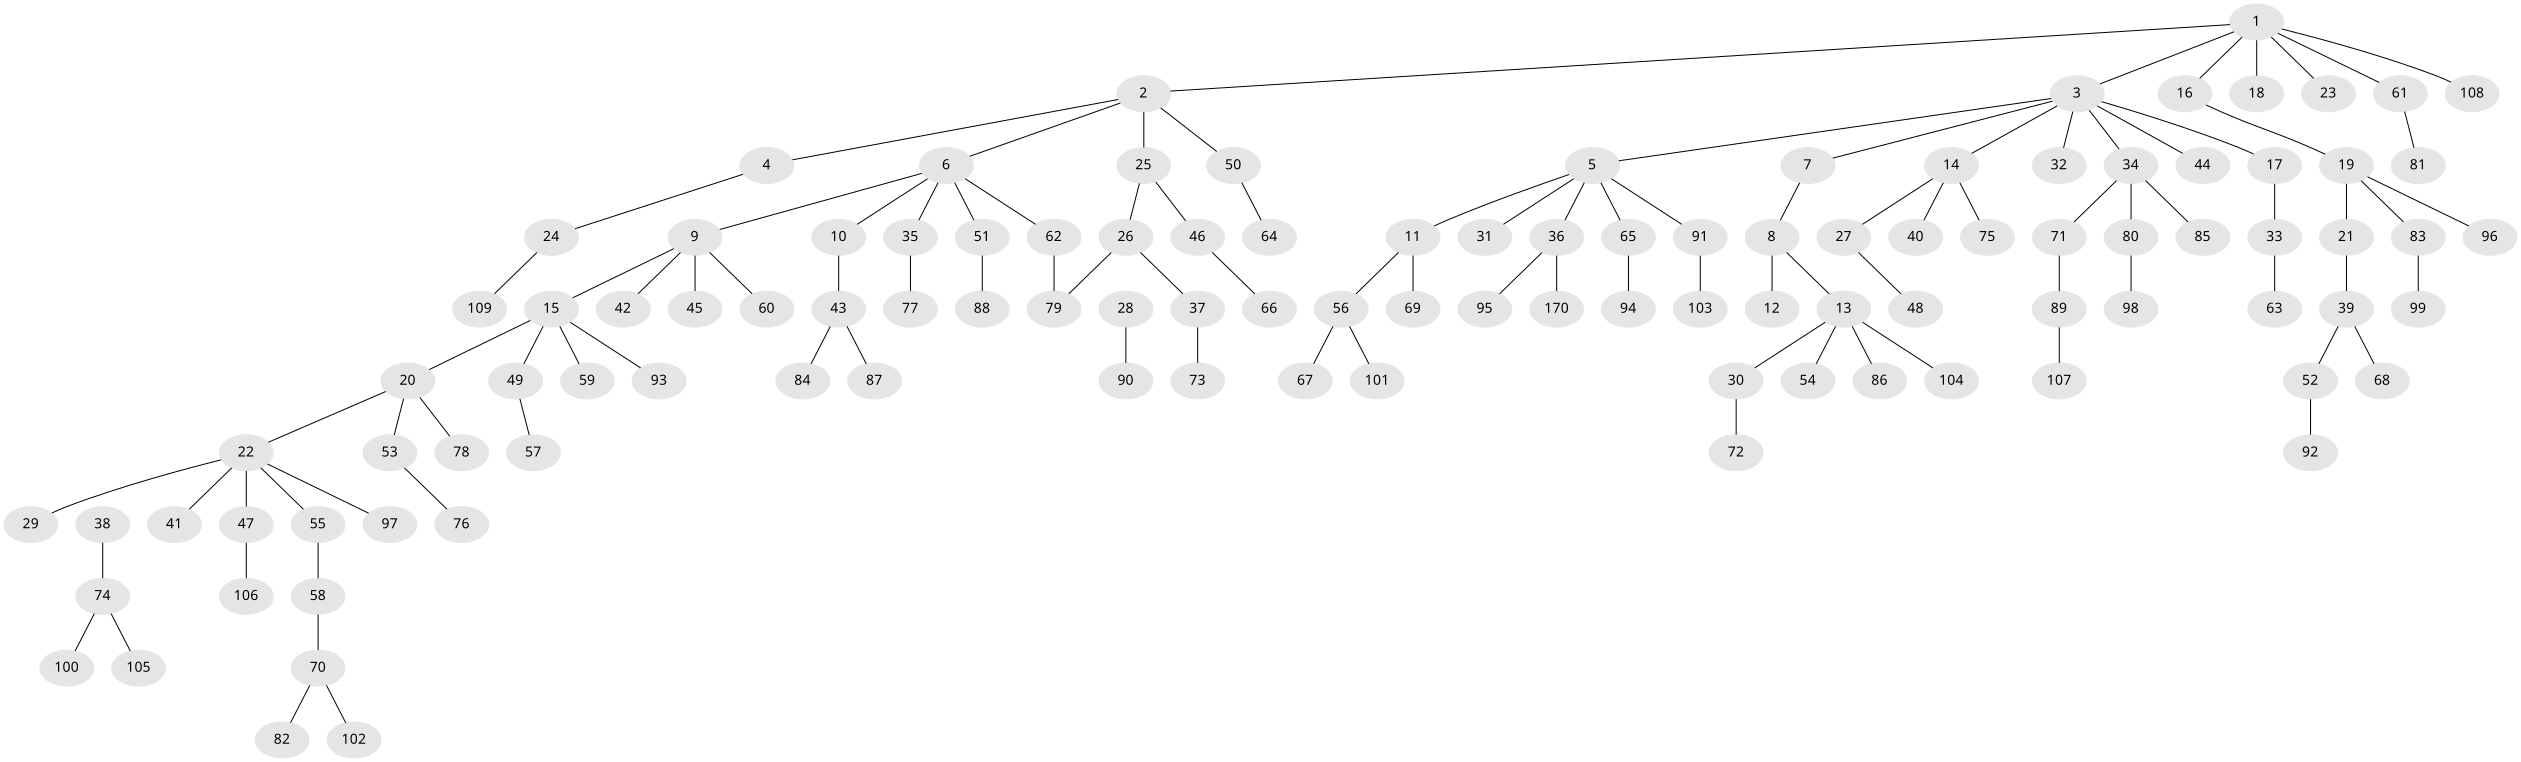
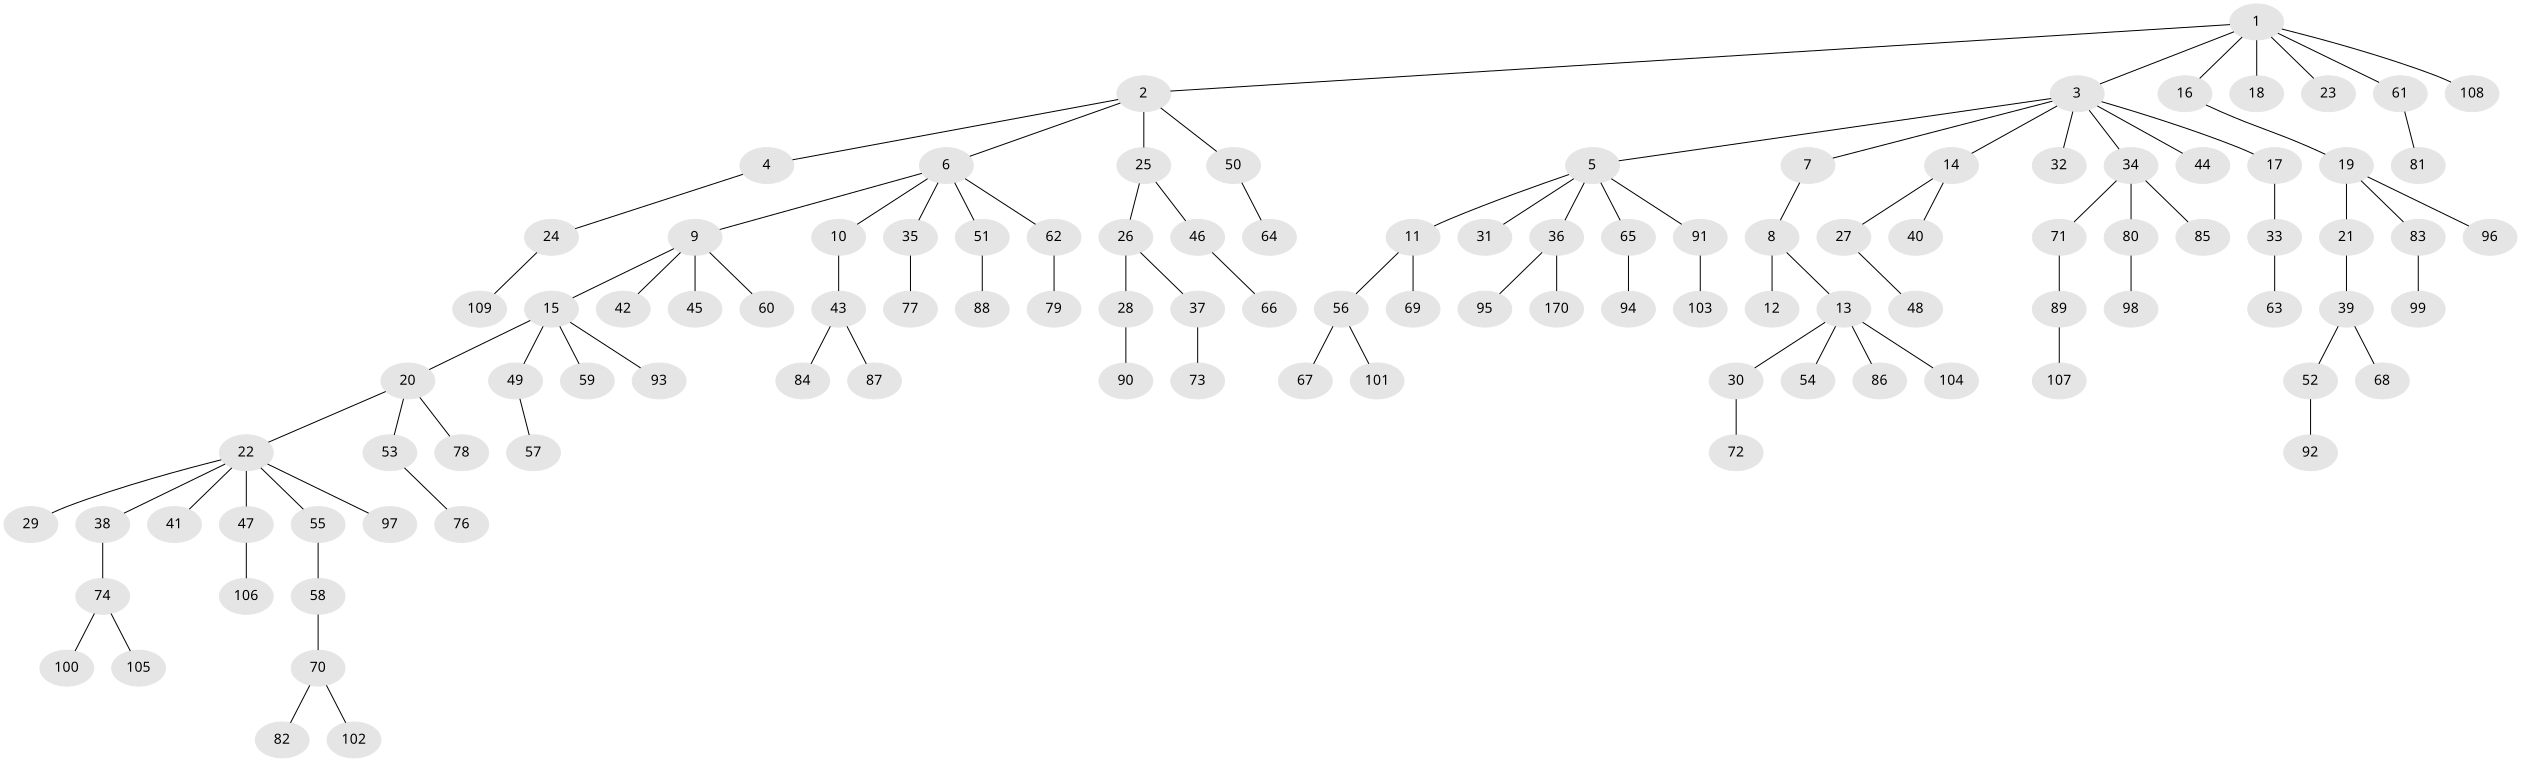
(1987, 237) -> none
(1090, 273) -> (1126, 273)
none -> (175, 489)
